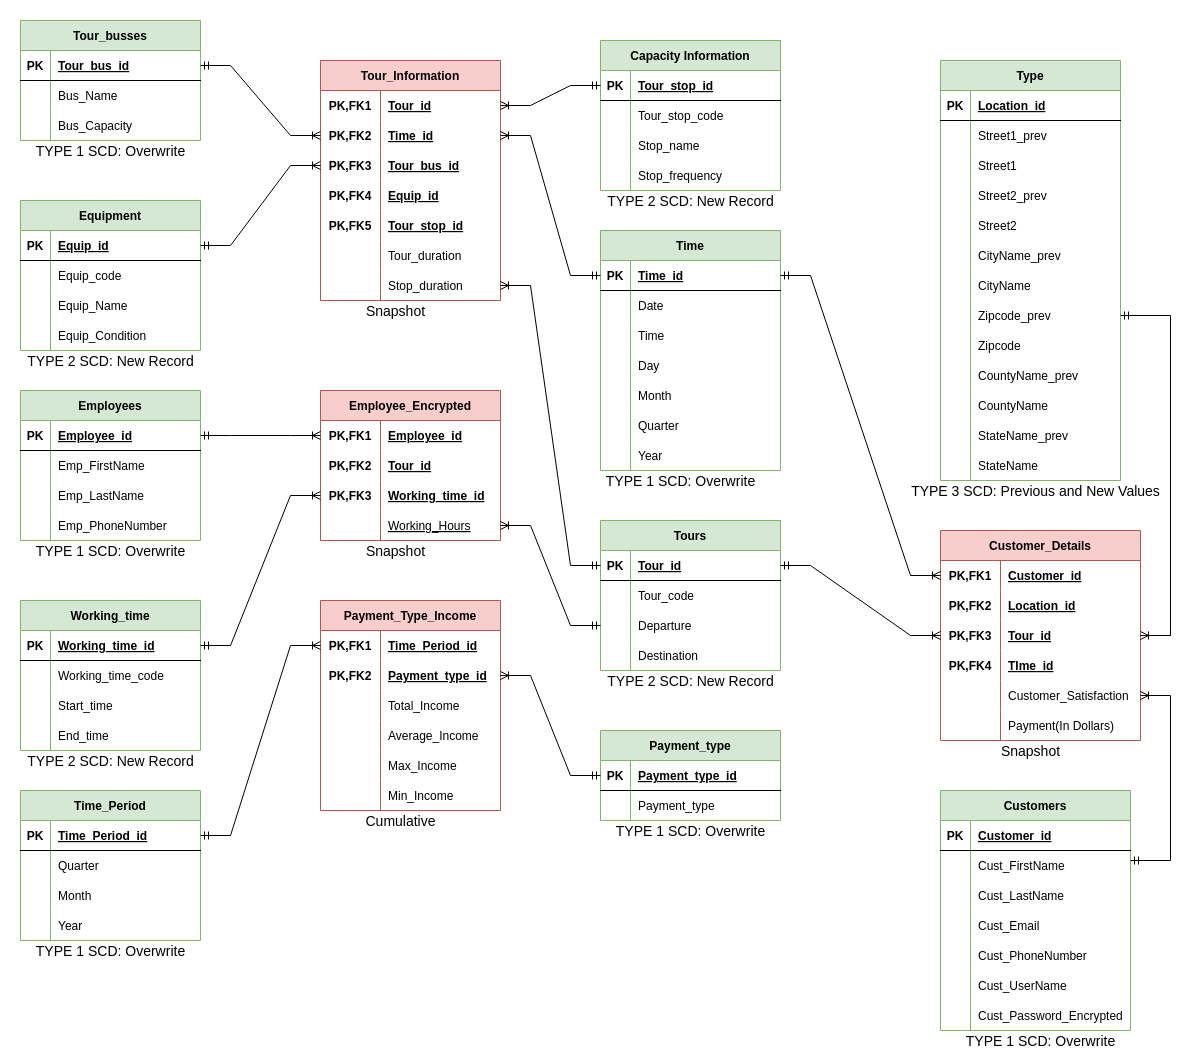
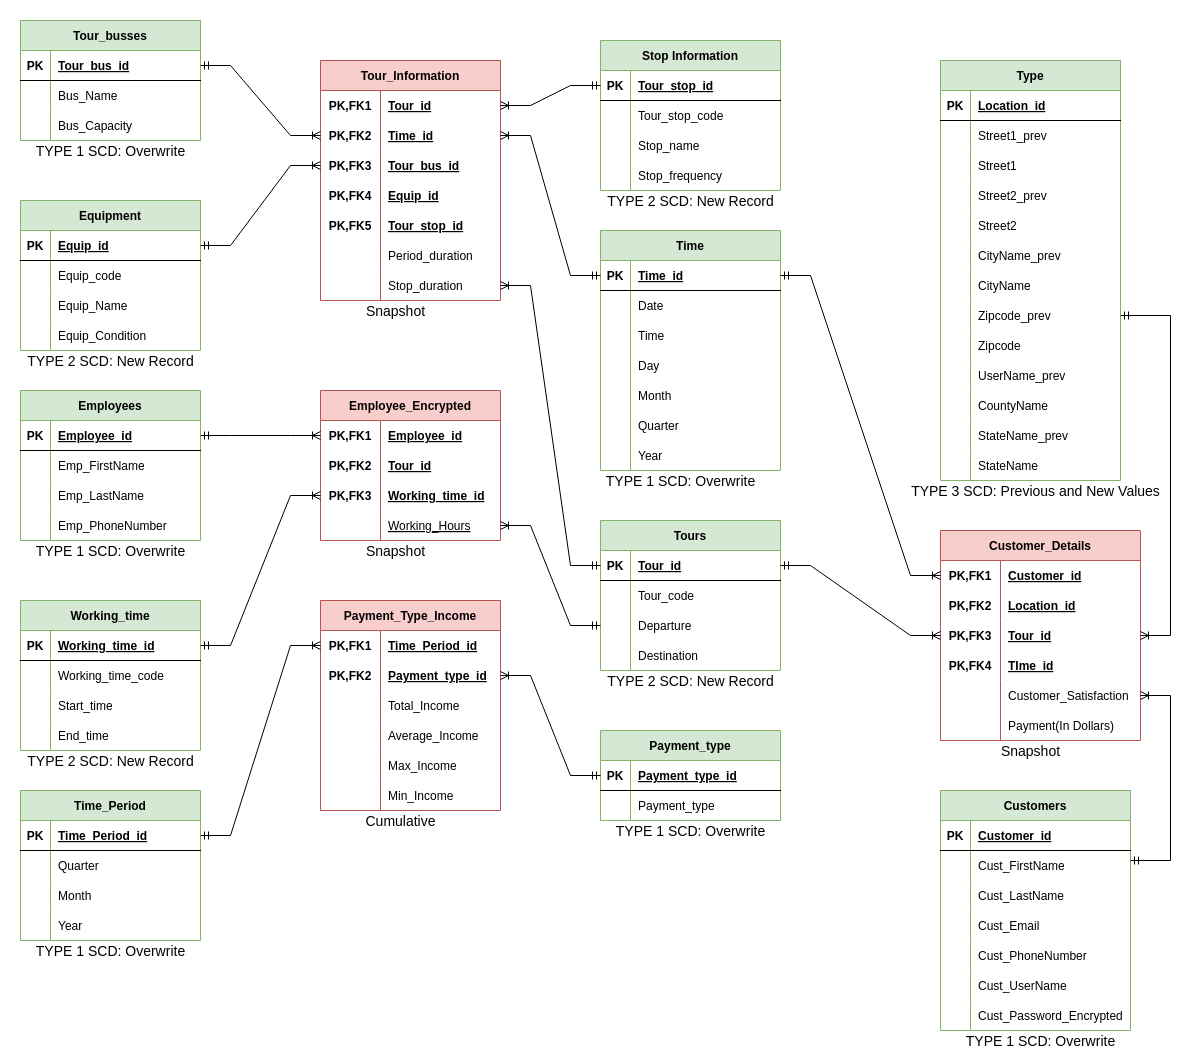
(690, 56) -> (690, 56)
(430, 256) -> (435, 256)
(1028, 376) -> (1022, 376)
